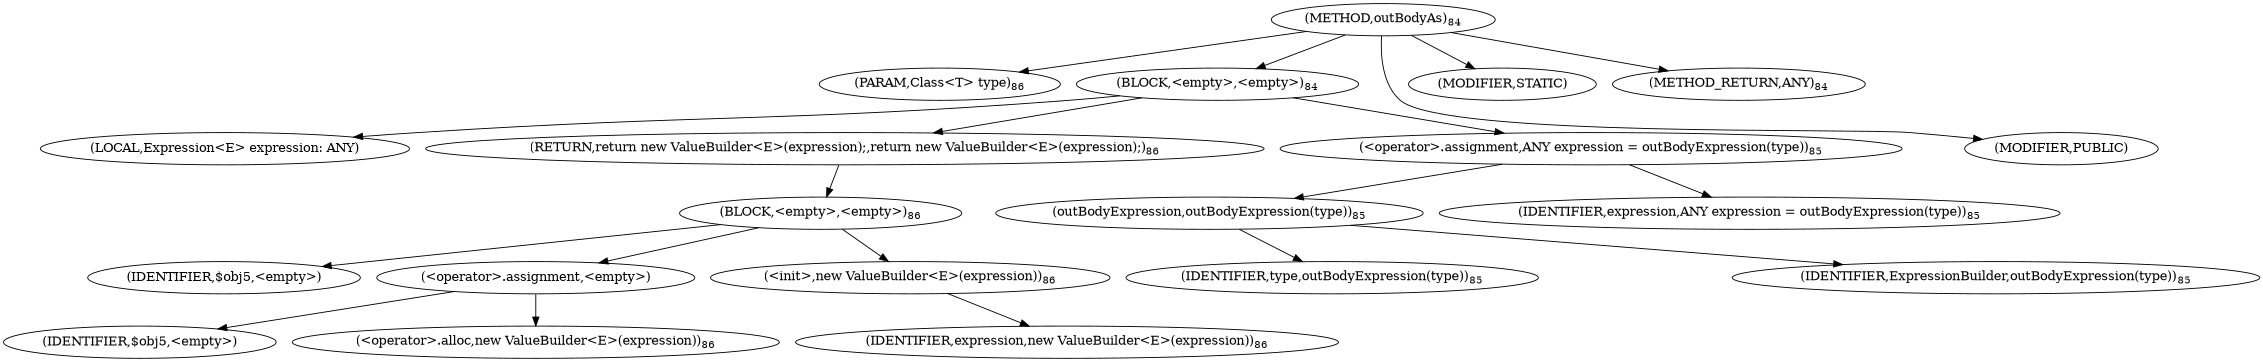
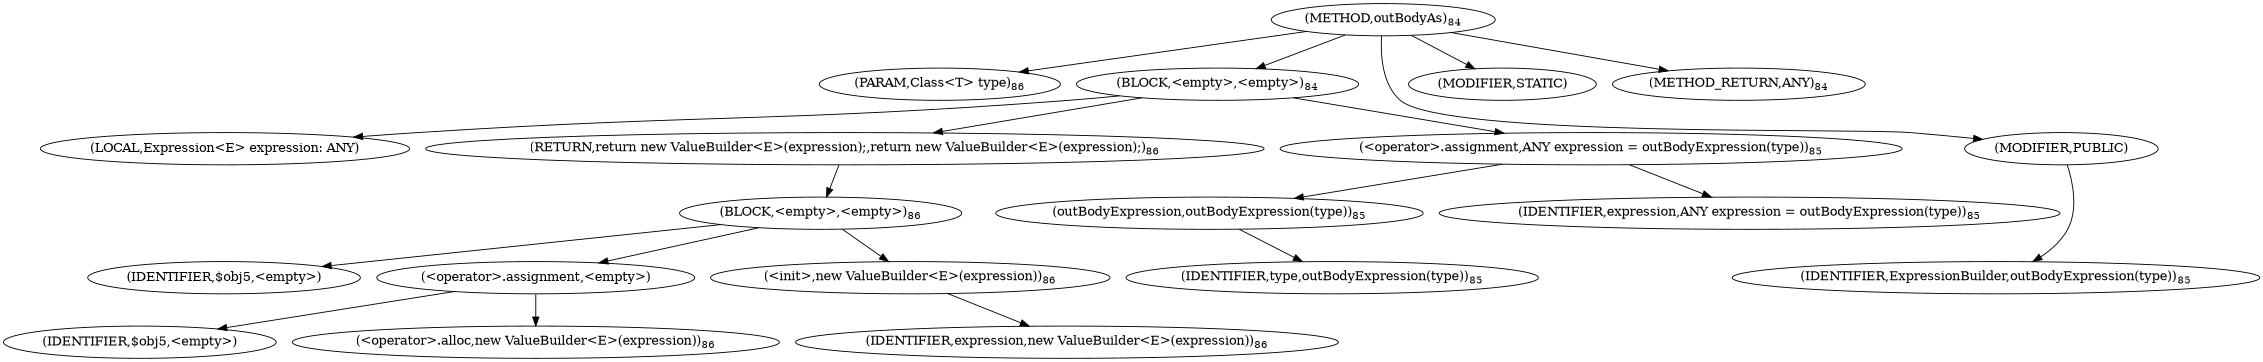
(1592, 245) -> (2072, 217)
